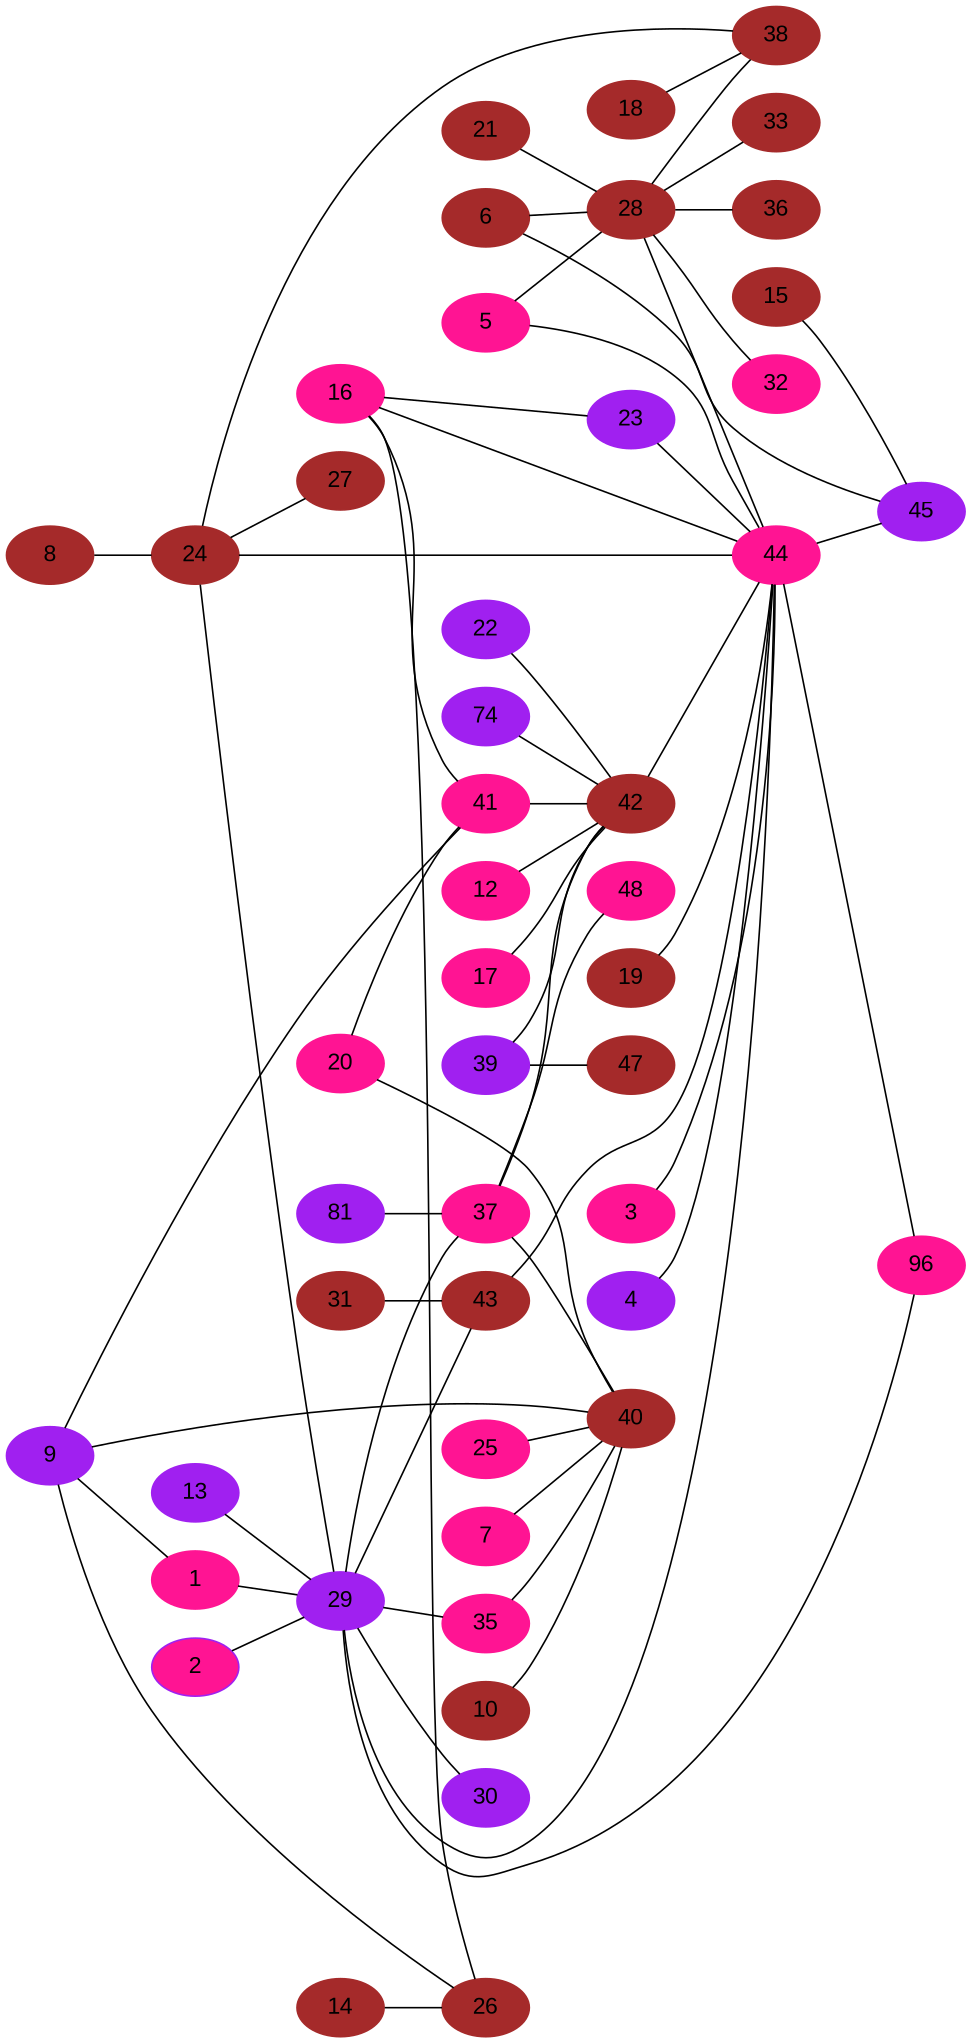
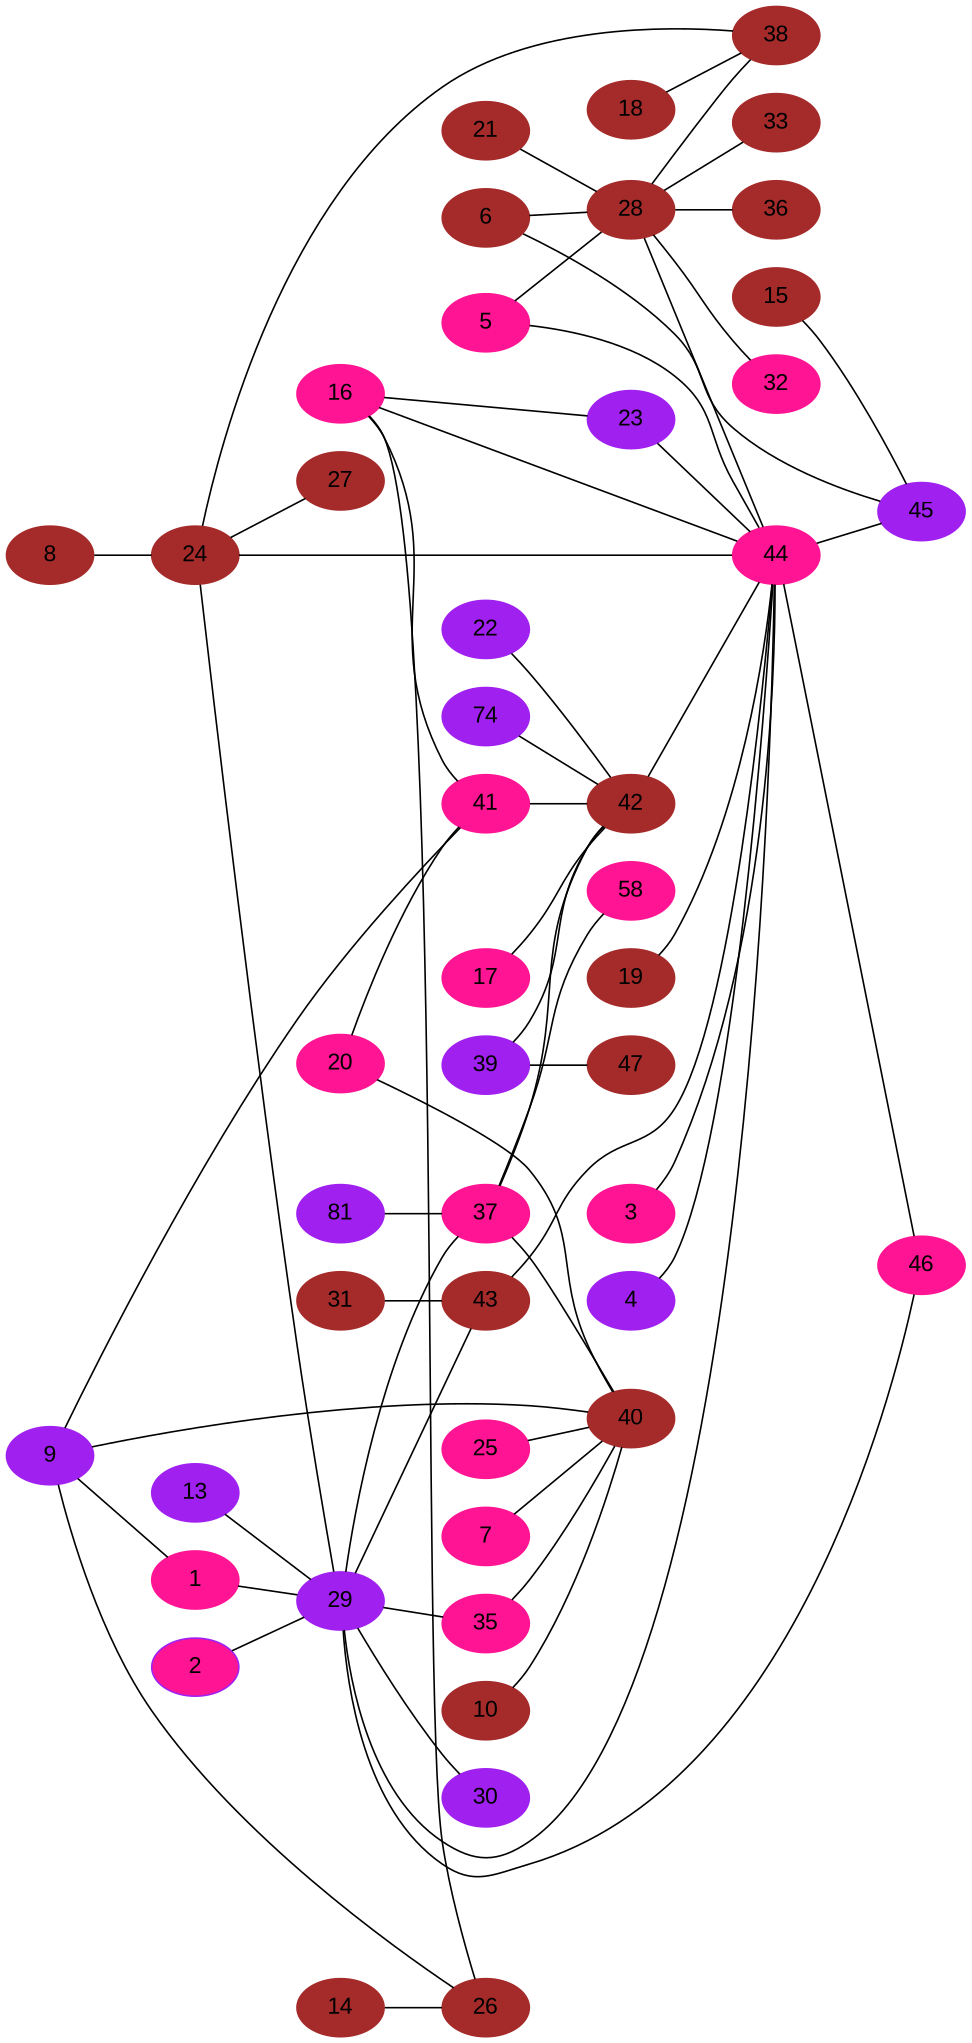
(486, 891) -> none
(631, 891) -> (631, 891)
(922, 1265) -> (922, 1265)
